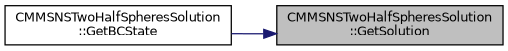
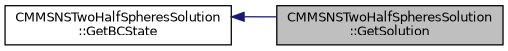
(247, 34) -> (260, 17)
